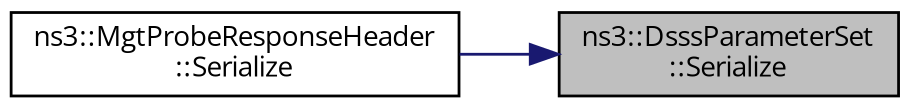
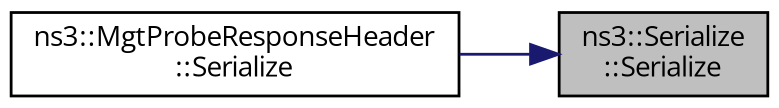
(729, 54) -> (663, 54)
